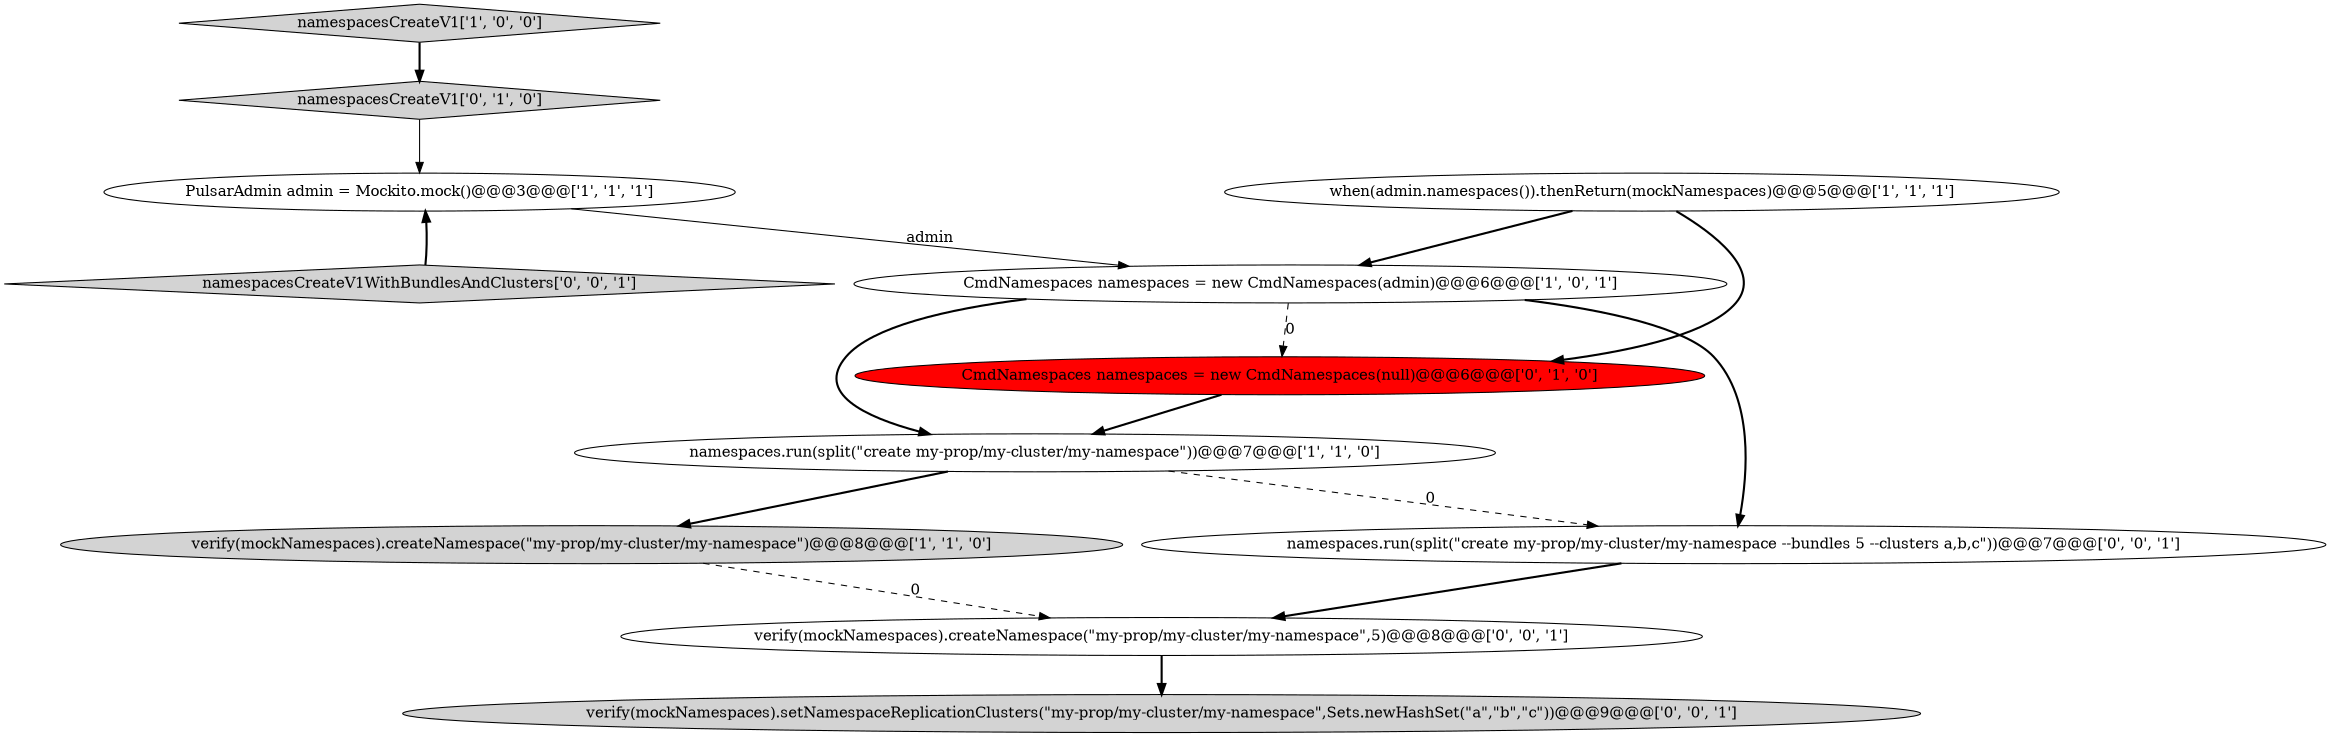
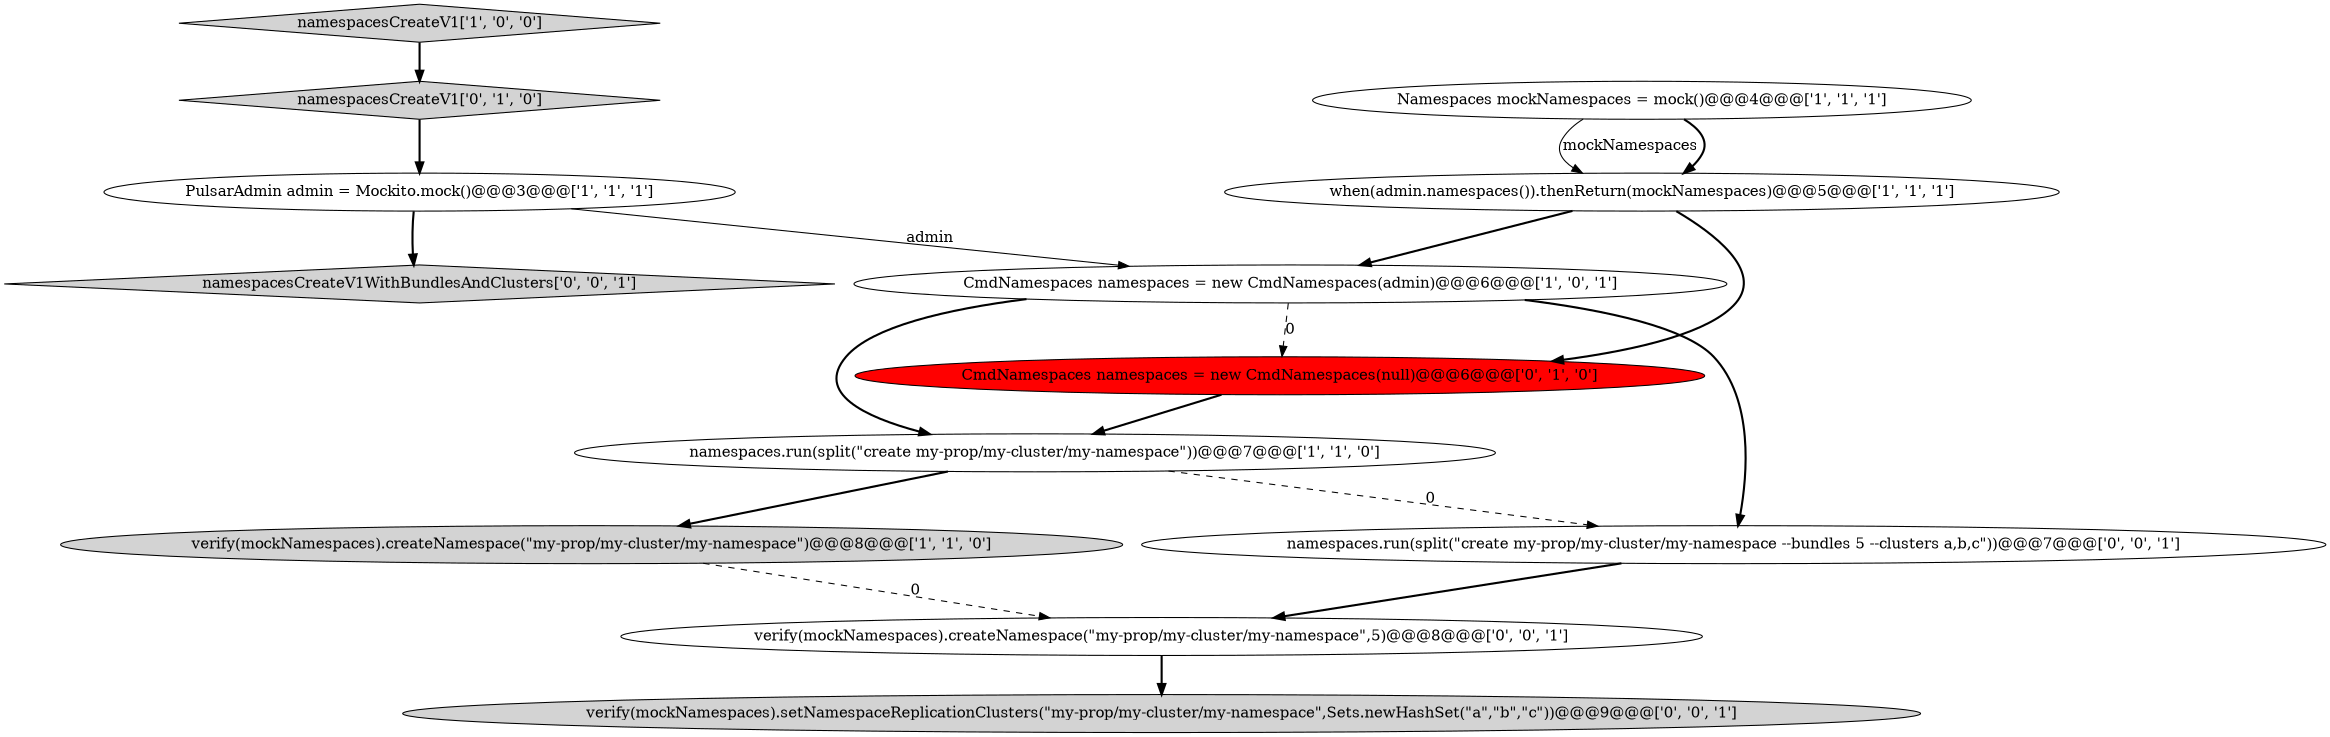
none -> (1642, 100)
(420, 141) -> (420, 141)
(427, 244) -> (413, 233)
